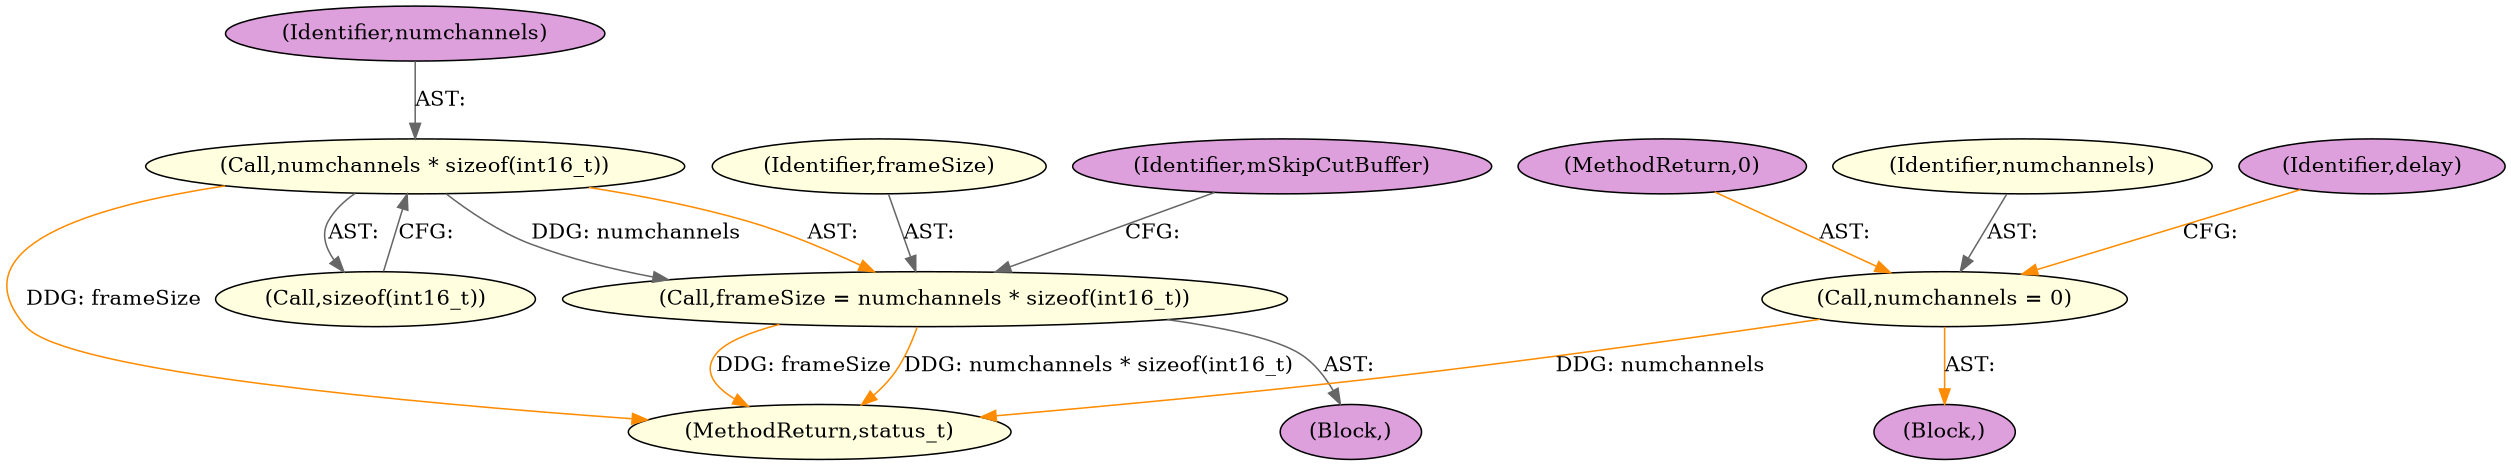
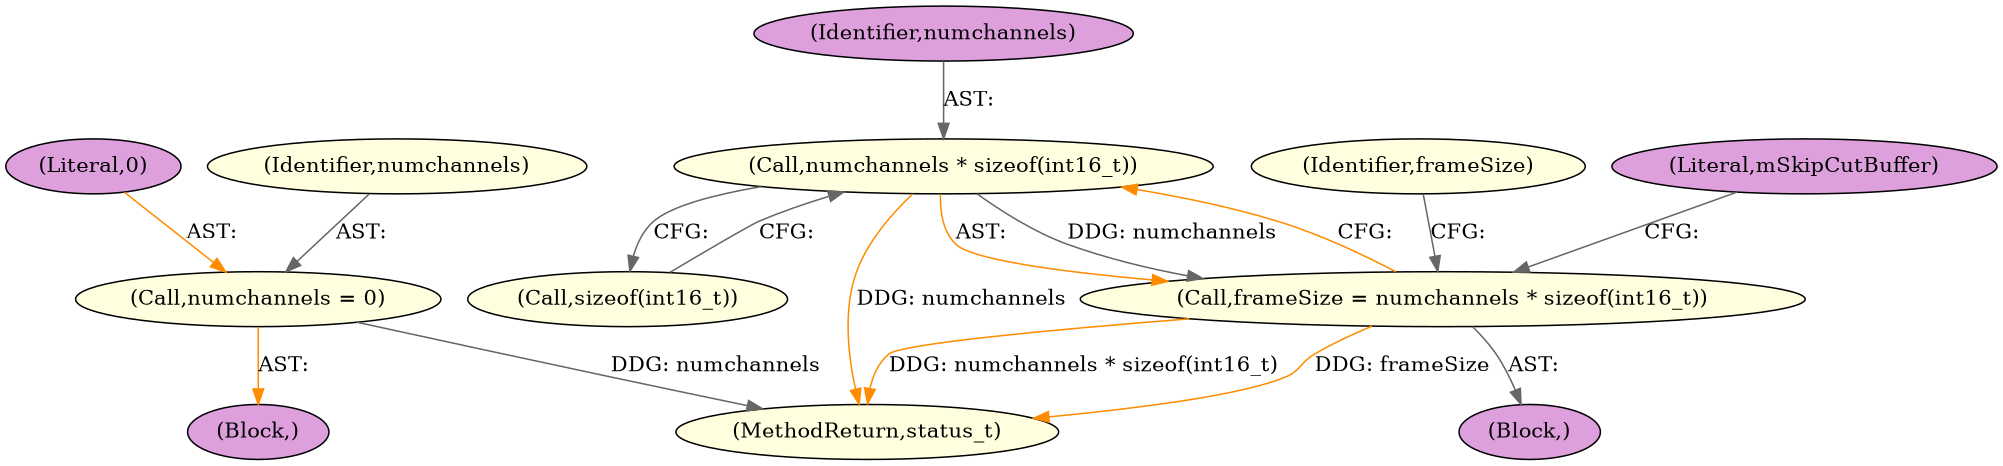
(1282, 166) -> (1804, 166)
(1662, 166) -> (93, 166)
(2372, 166) -> none
none -> (1270, 219)
(357, 233) -> (685, 233)
(933, 233) -> (1462, 233)
(114, 299) -> (962, 299)
(1409, 374) -> (552, 364)
